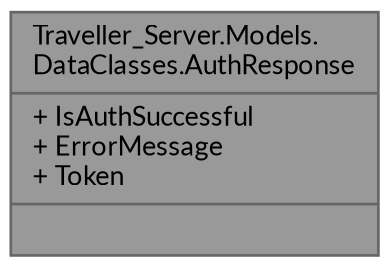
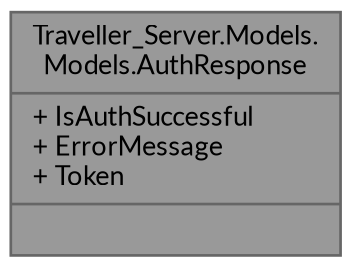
(195, 66) -> (176, 66)
